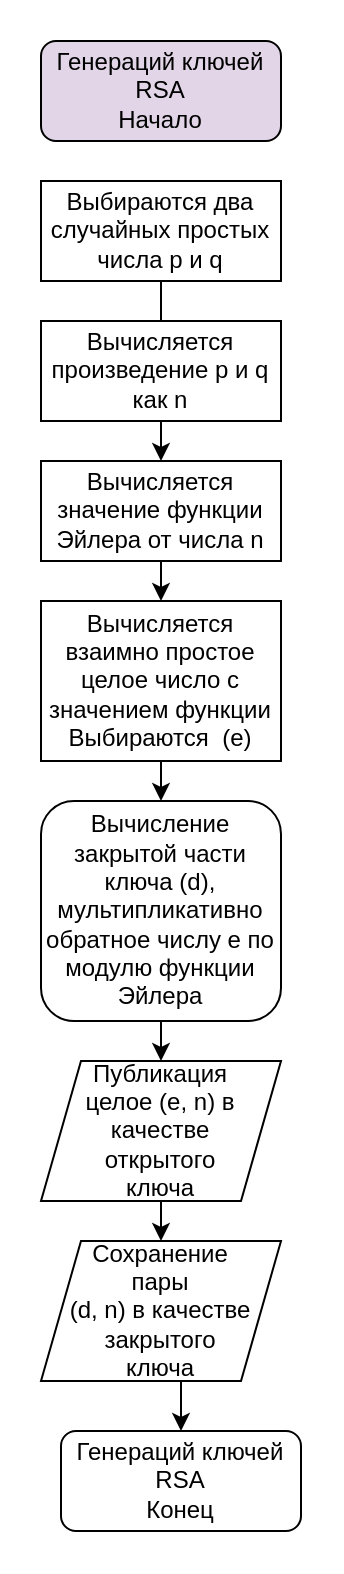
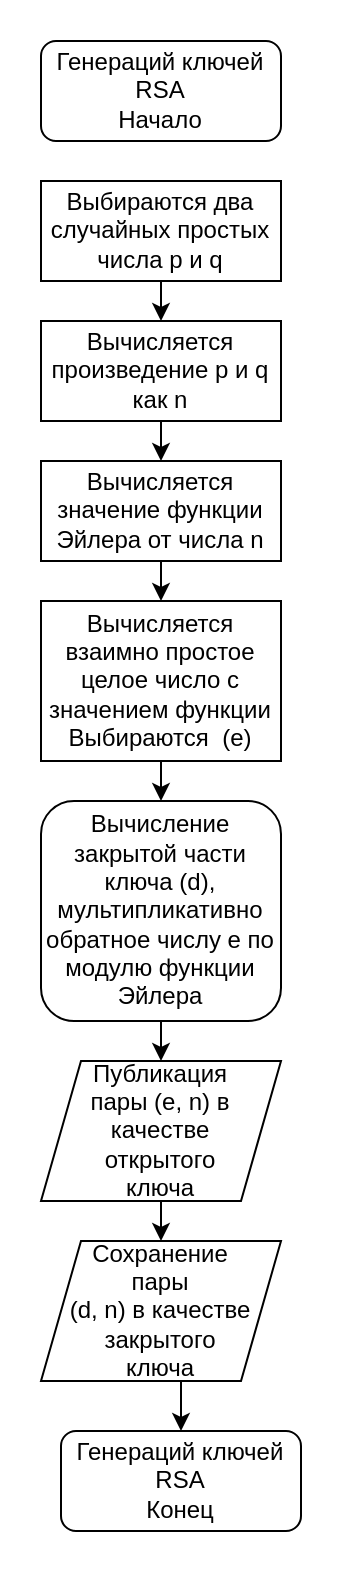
(161, 91) -> (161, 91)
(161, 311) -> (161, 306)
(161, 1131) -> (161, 1131)
